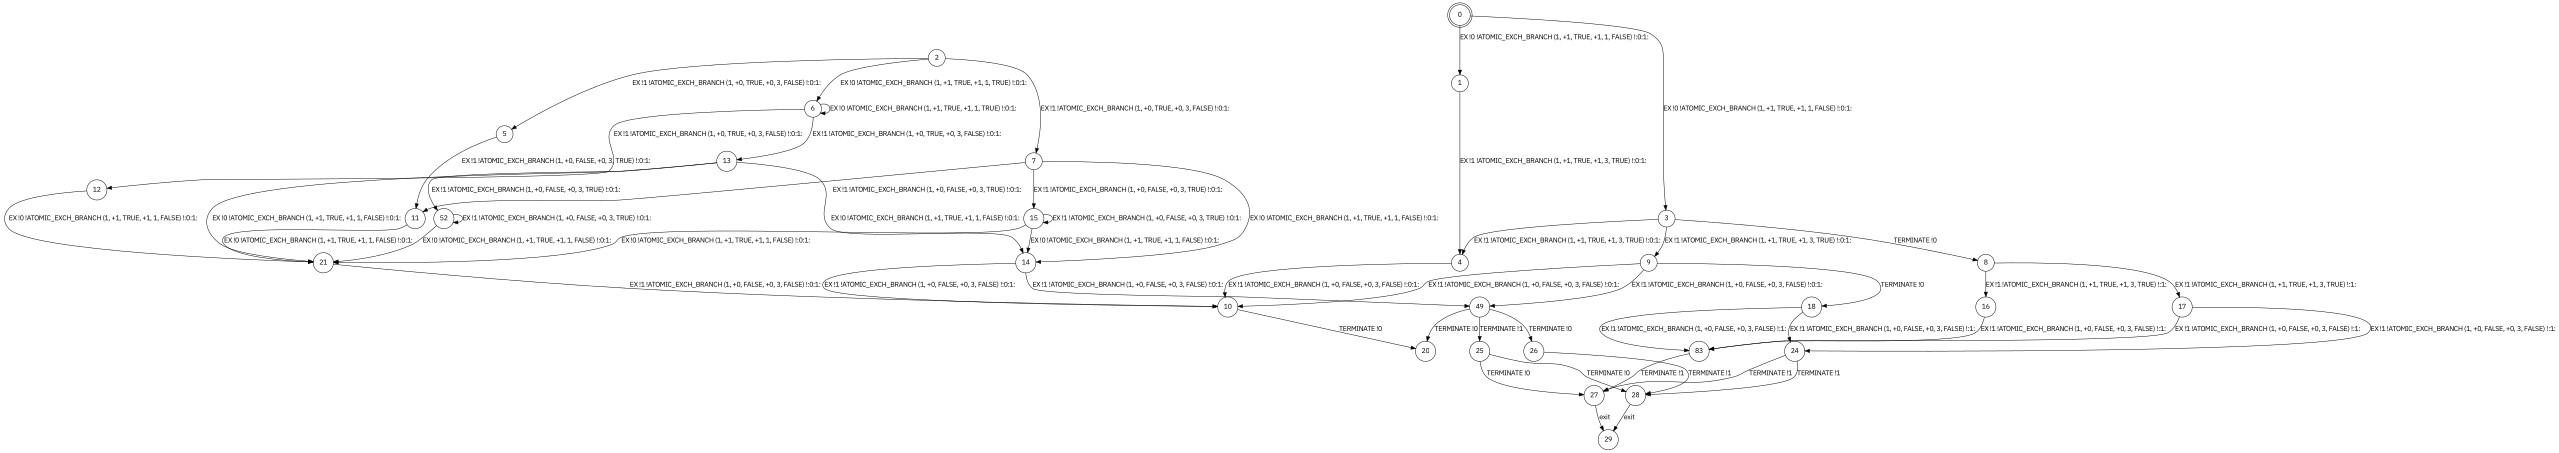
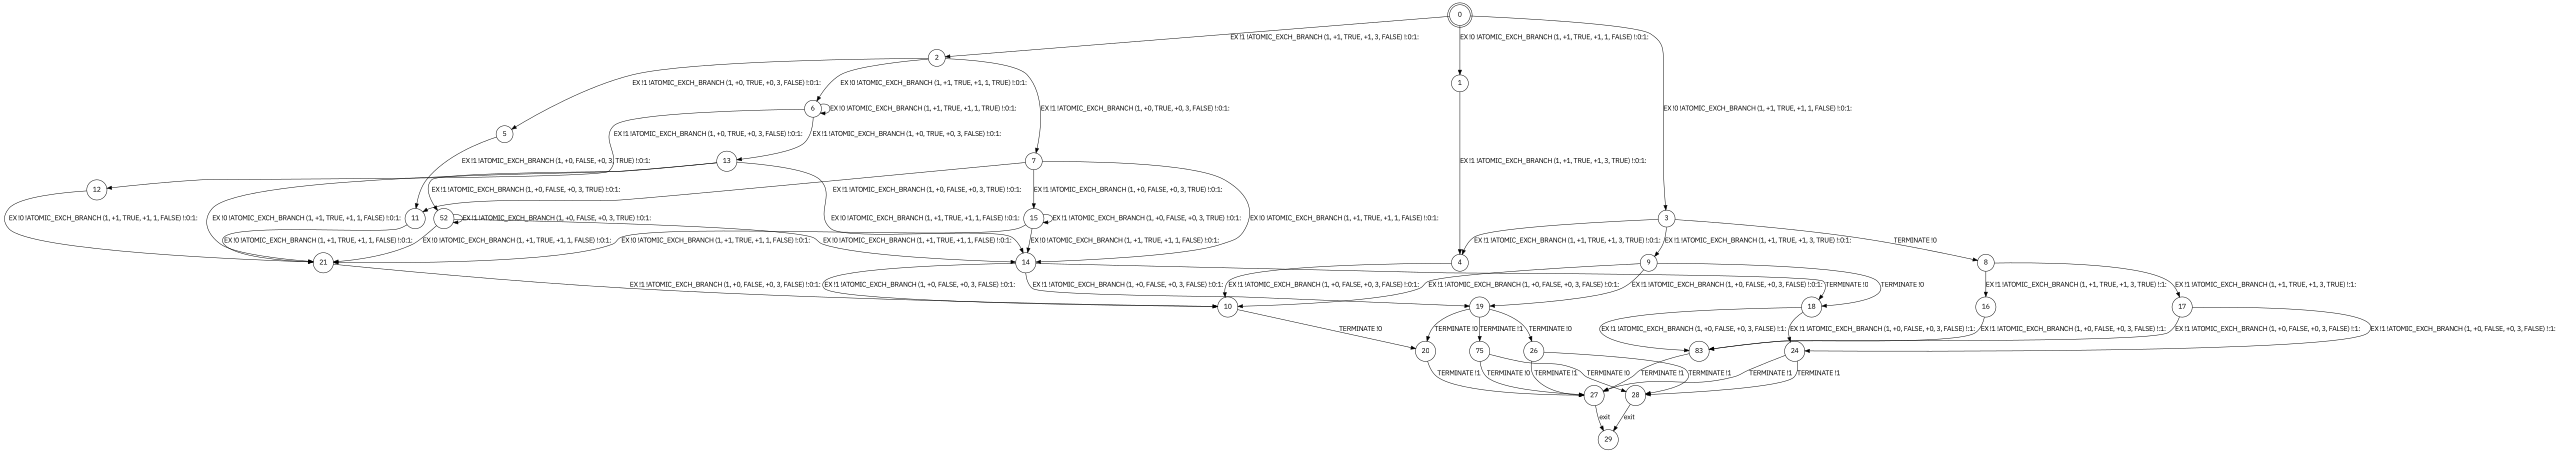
none -> (1200, 36)
none -> (720, 228)
none -> (1438, 273)
(1480, 307) -> (1480, 307)
(1480, 351) -> (1480, 351)
none -> (1547, 387)
none -> (1498, 391)
